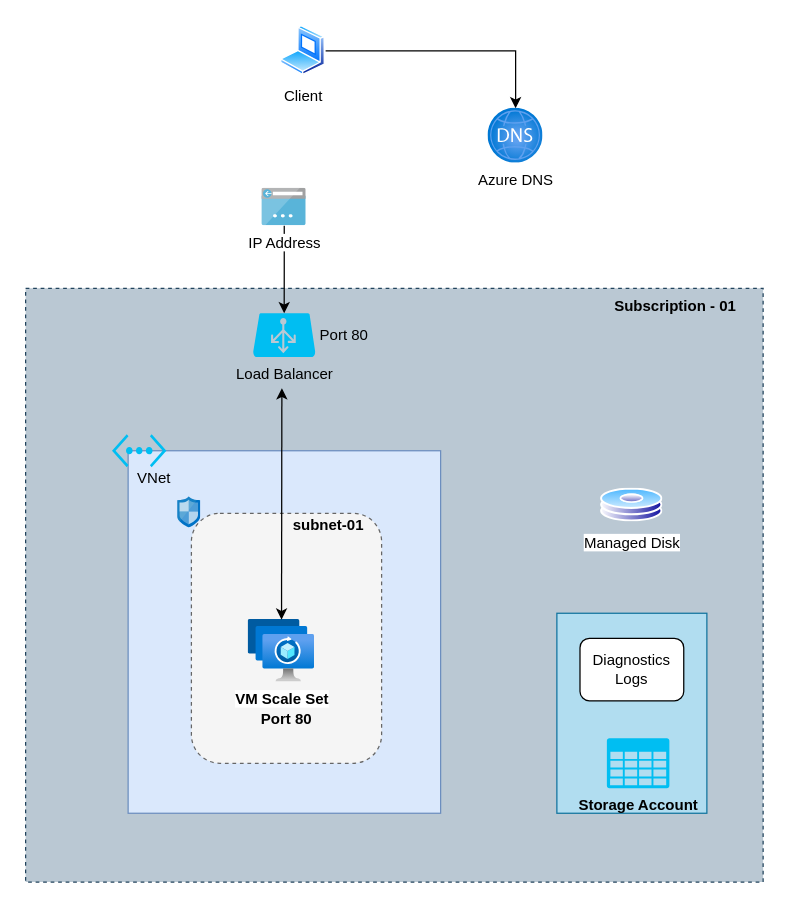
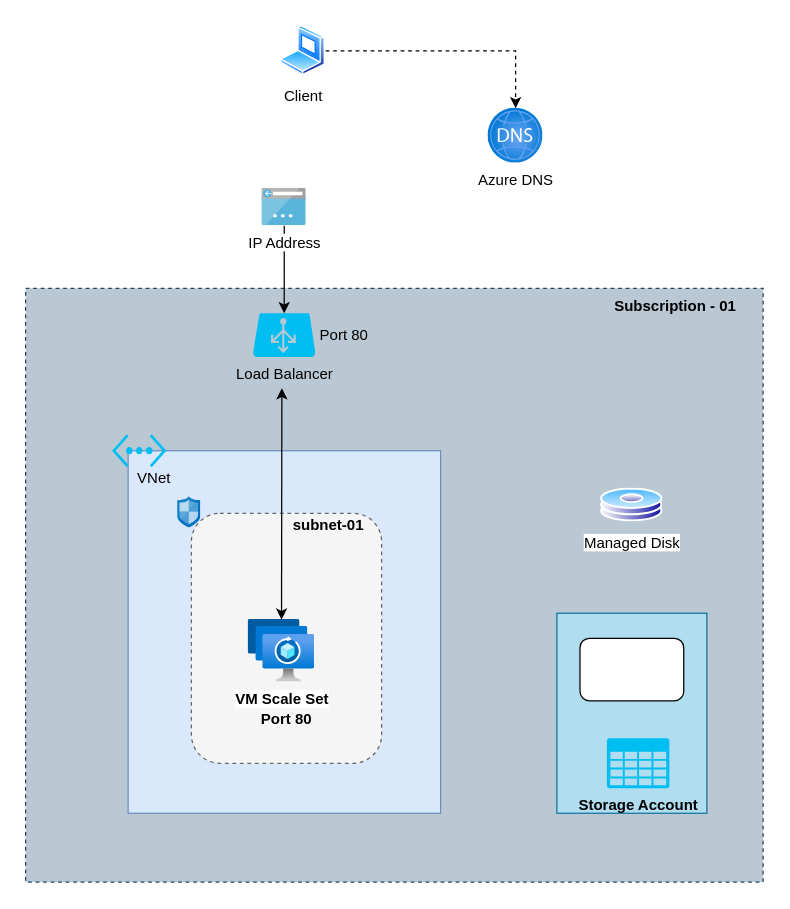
(446, 51) -> (446, 51)
(632, 669) -> none
